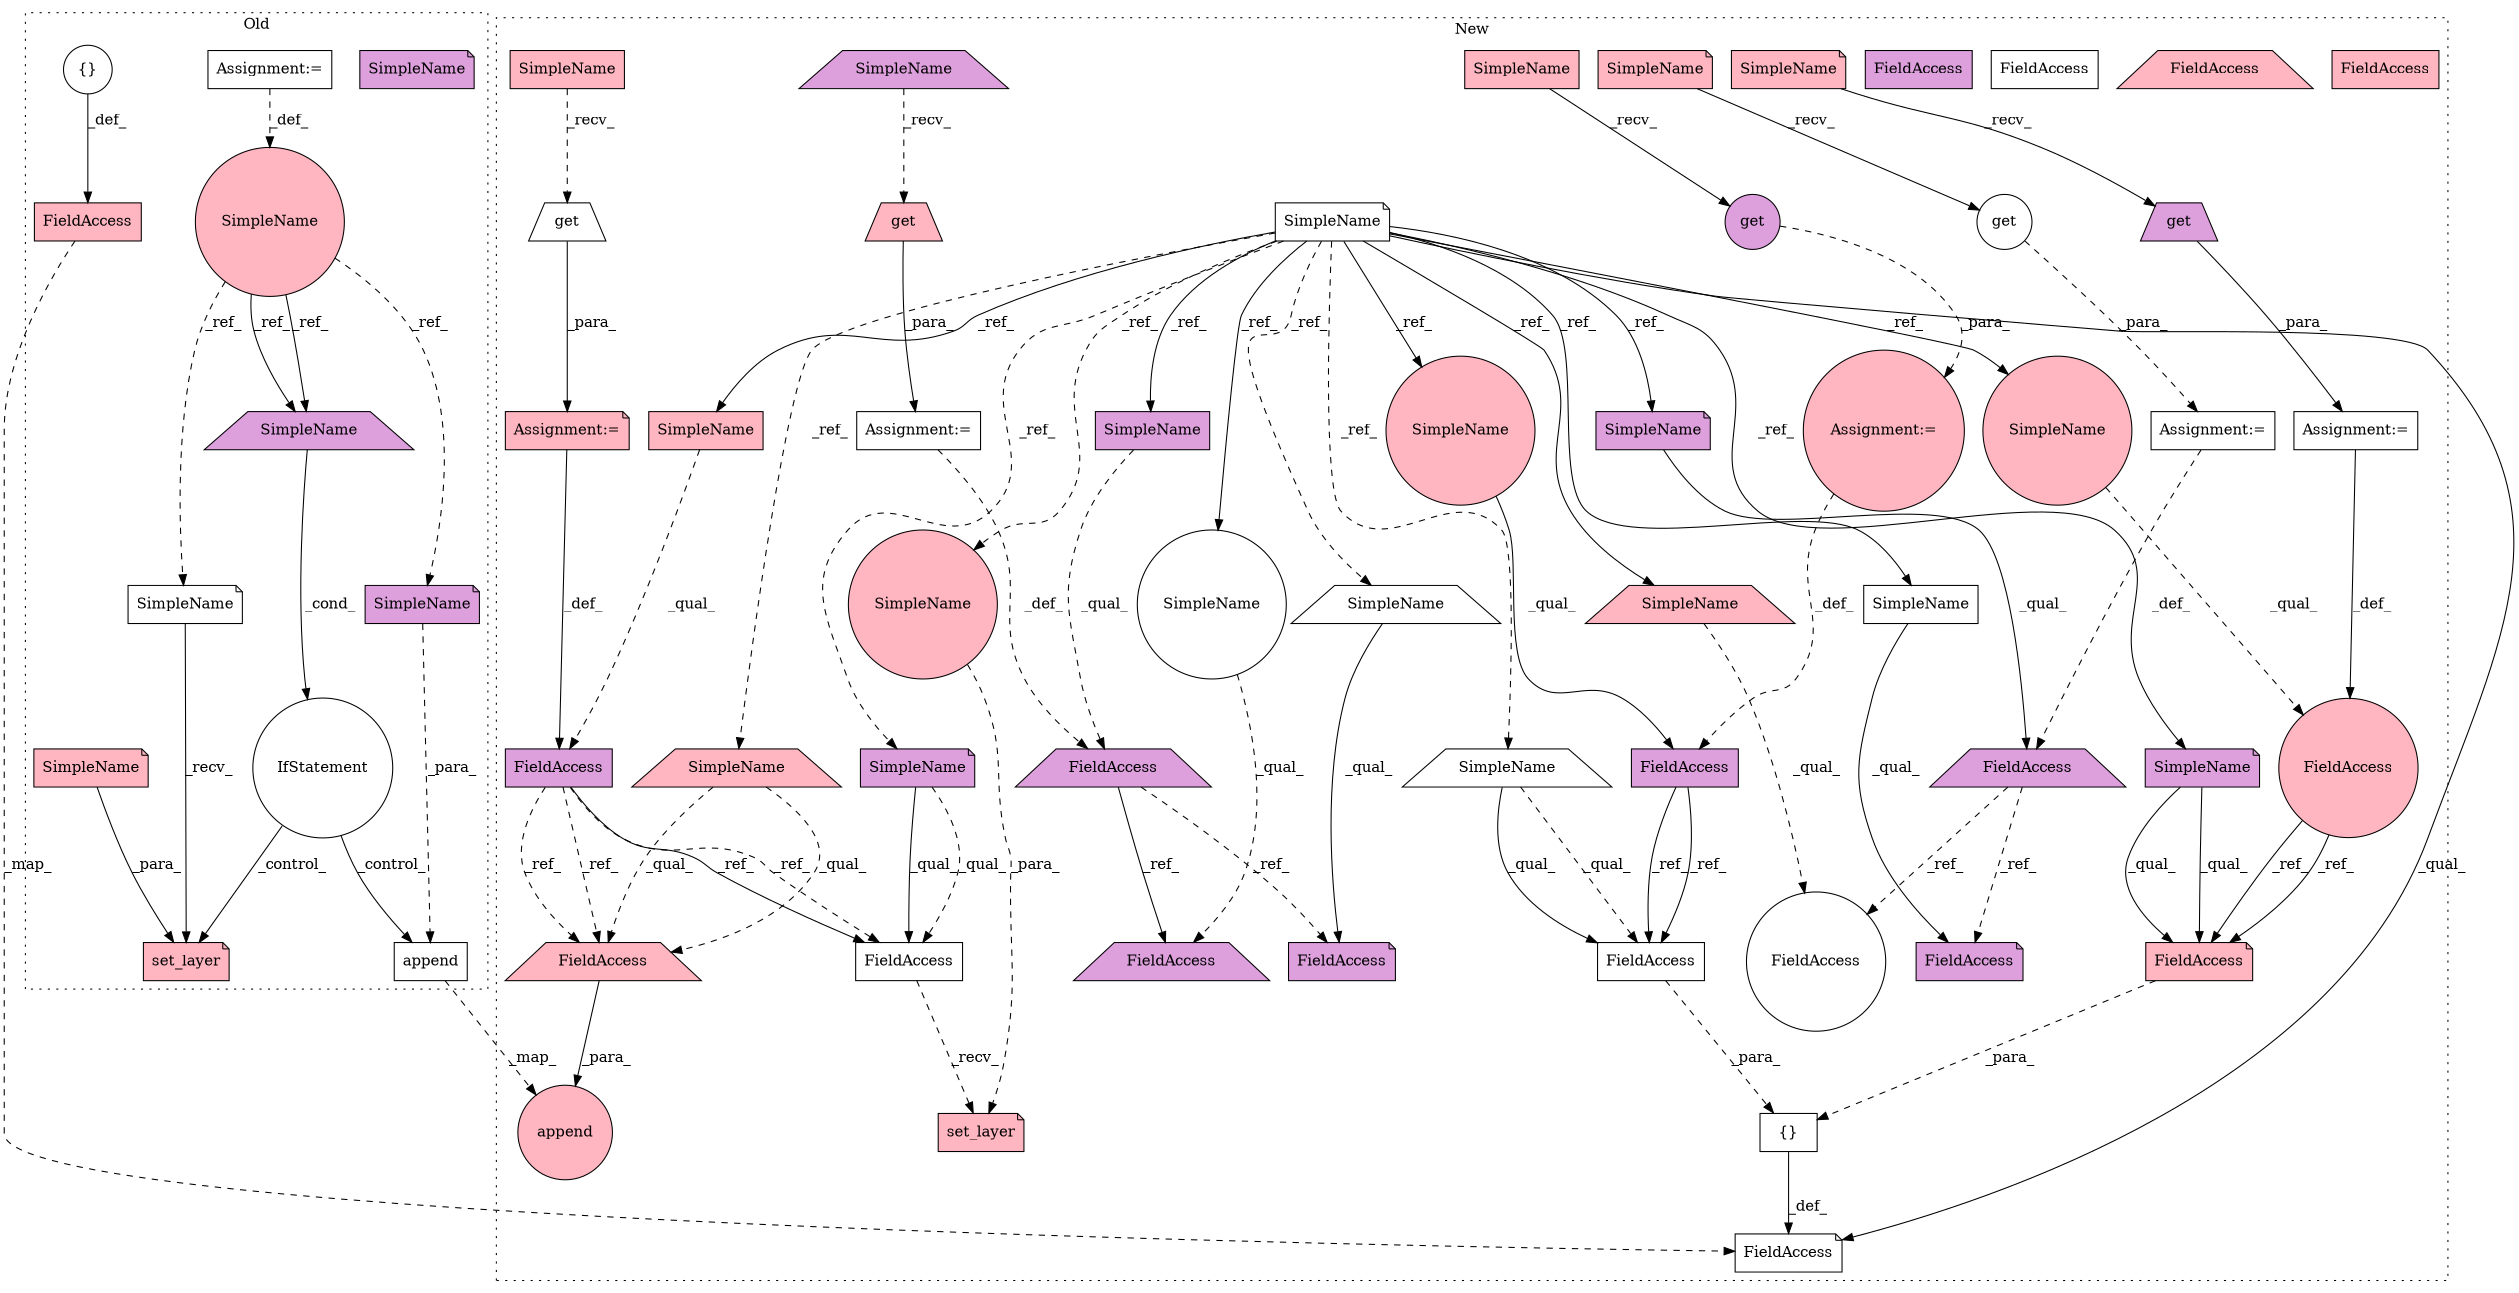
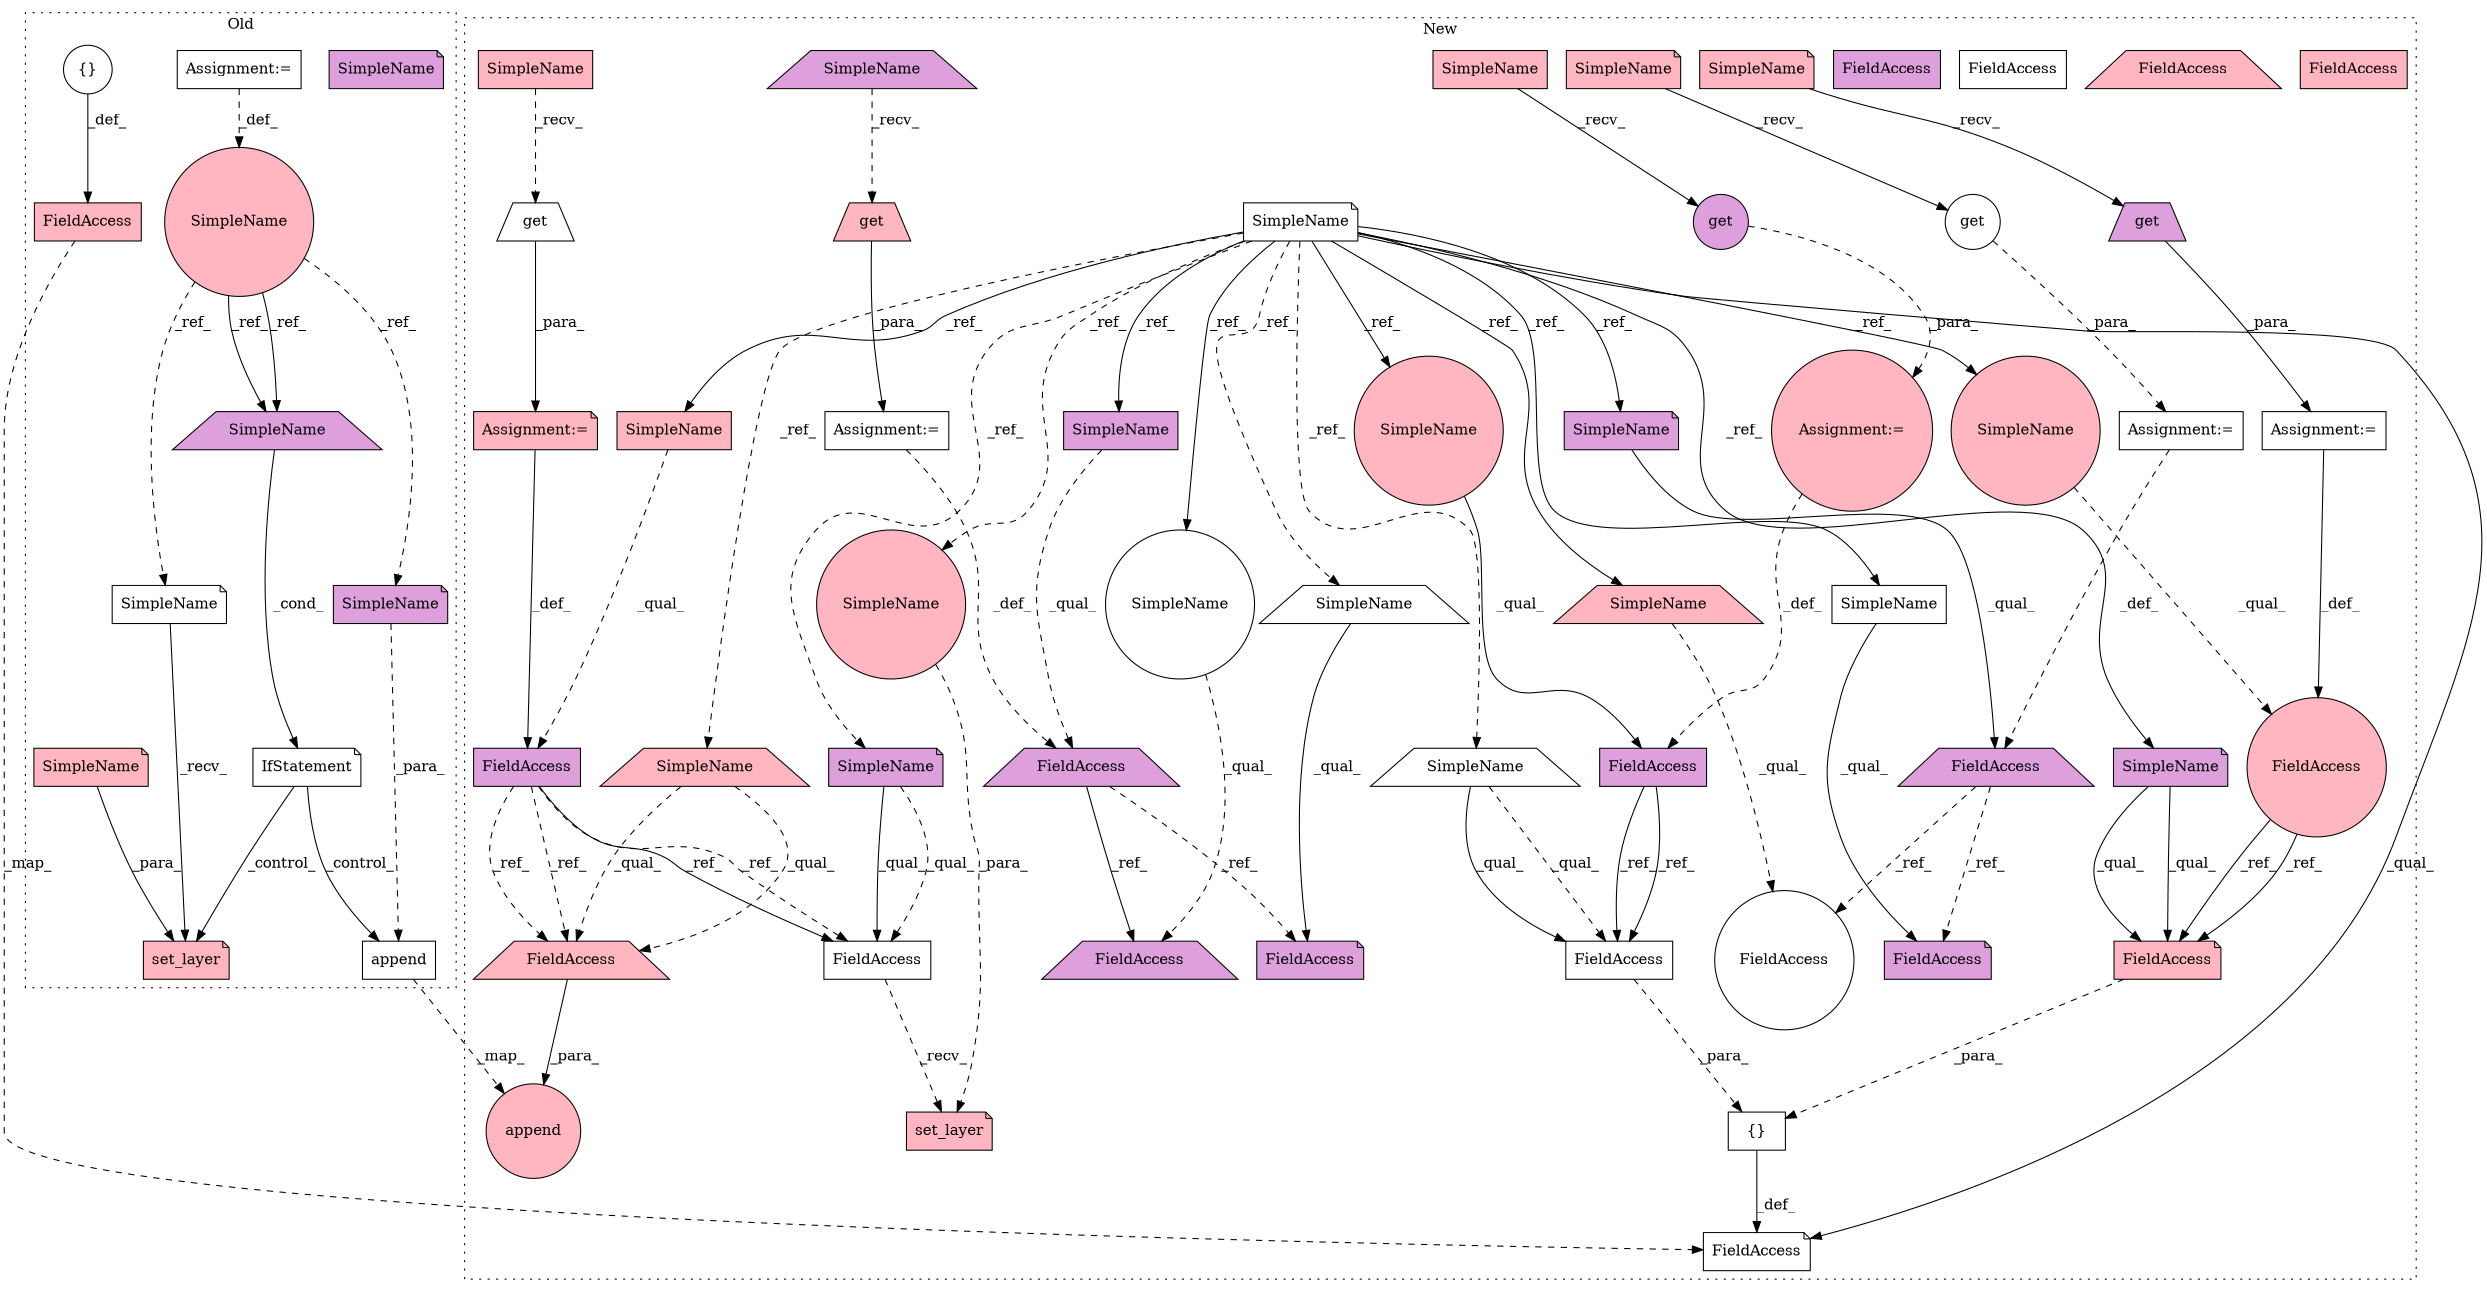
(323, 768) -> (307, 767)
